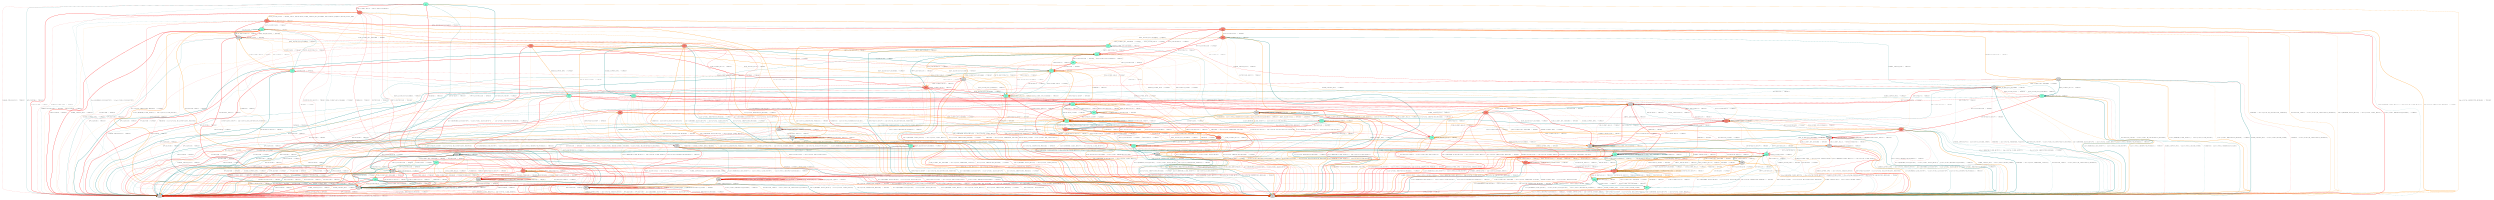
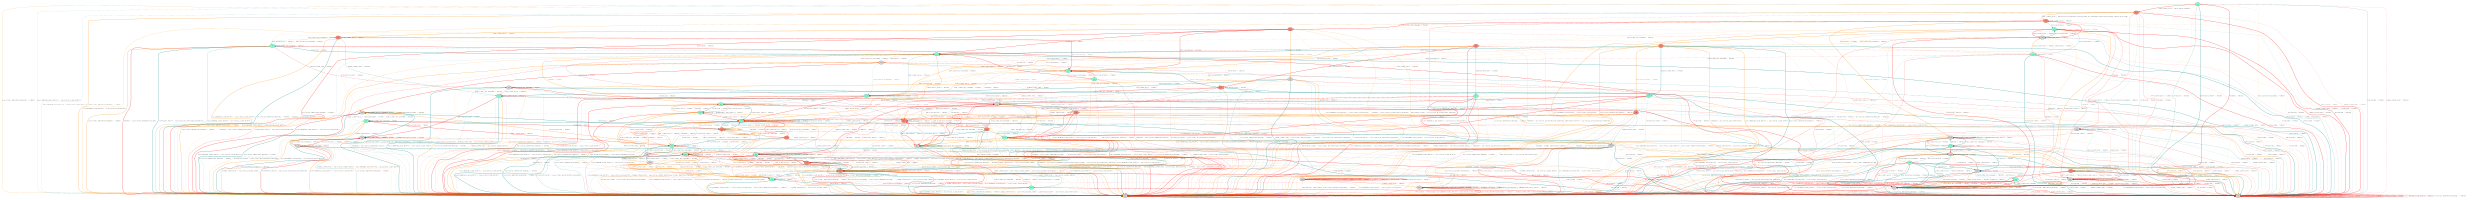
none -> (604, 54)
none -> (1950, 150)
